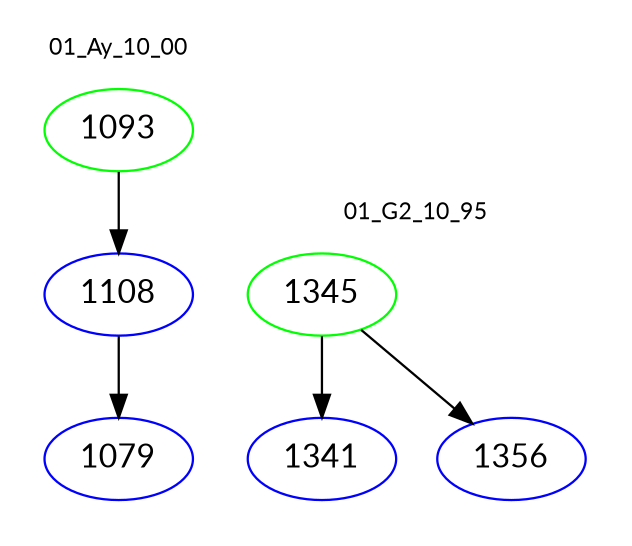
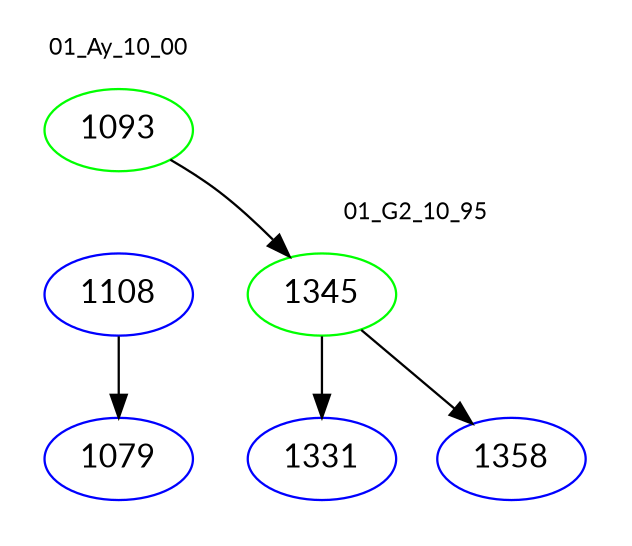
(119, 201) -> (244, 213)
(322, 459) -> (322, 459)
(511, 459) -> (511, 459)
